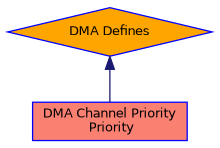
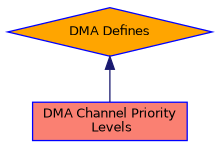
(110, 121) -> (110, 121)
